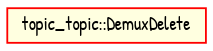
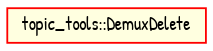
(107, 26) -> (107, 26)
